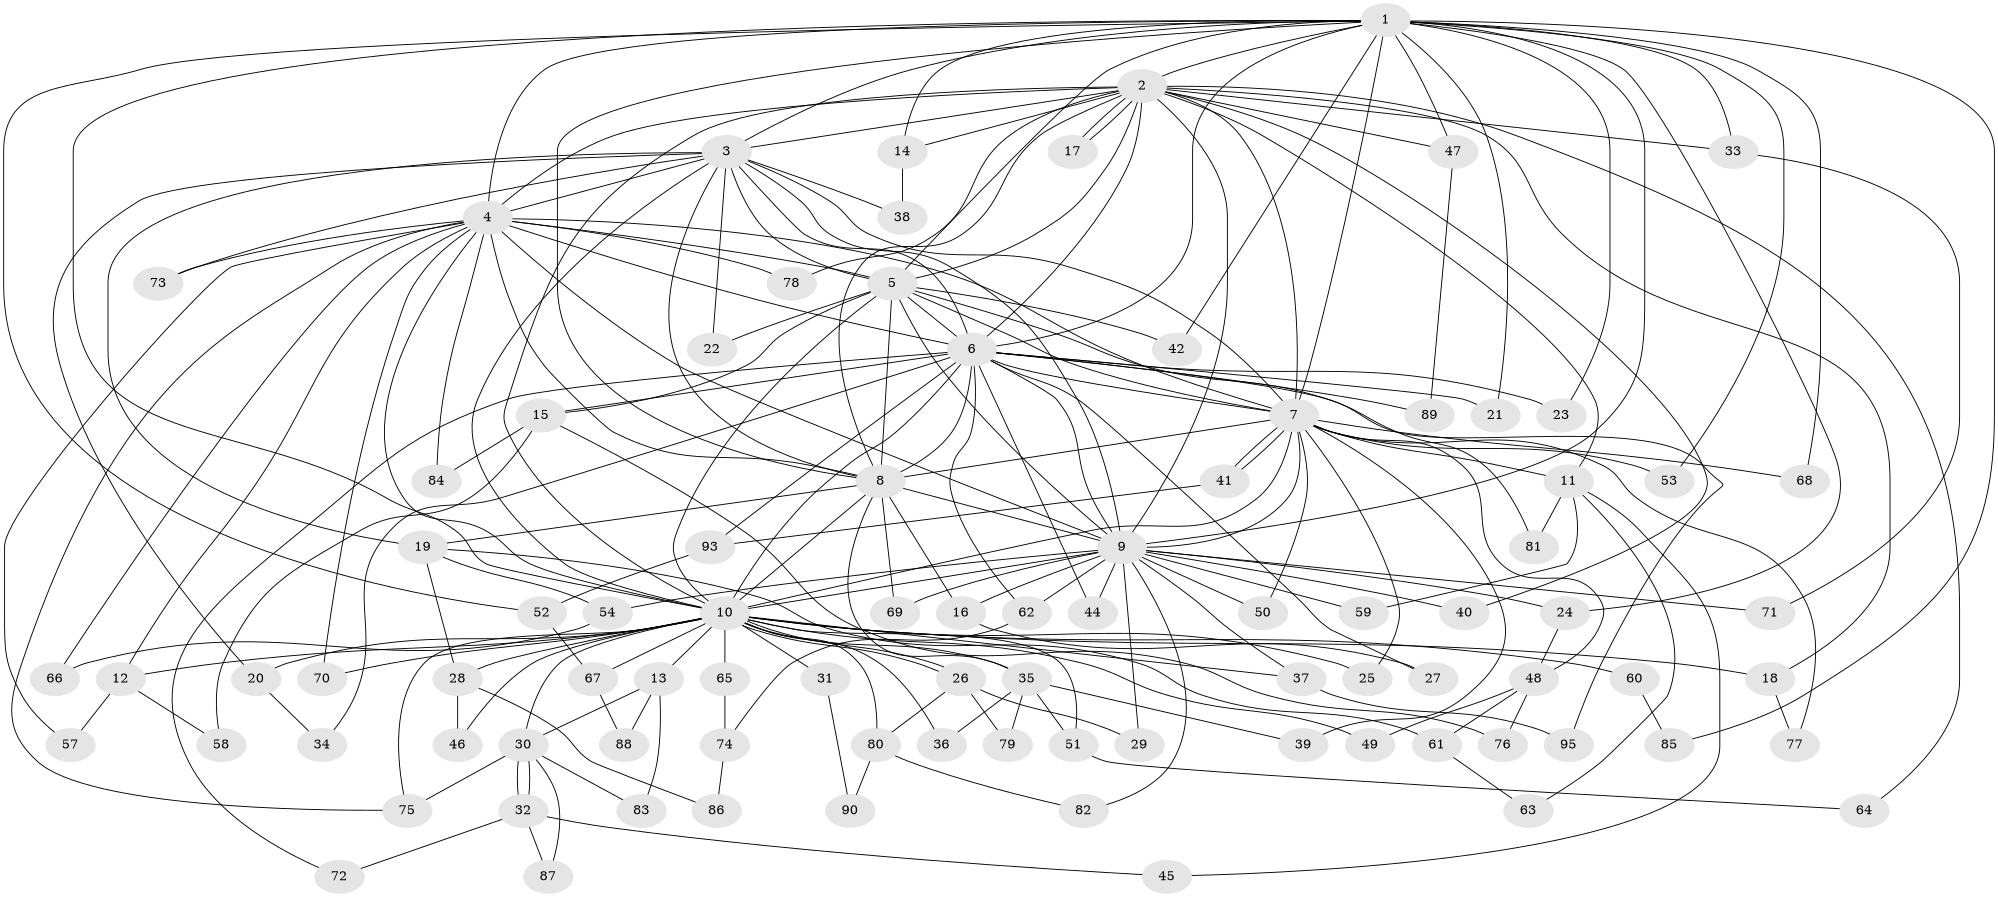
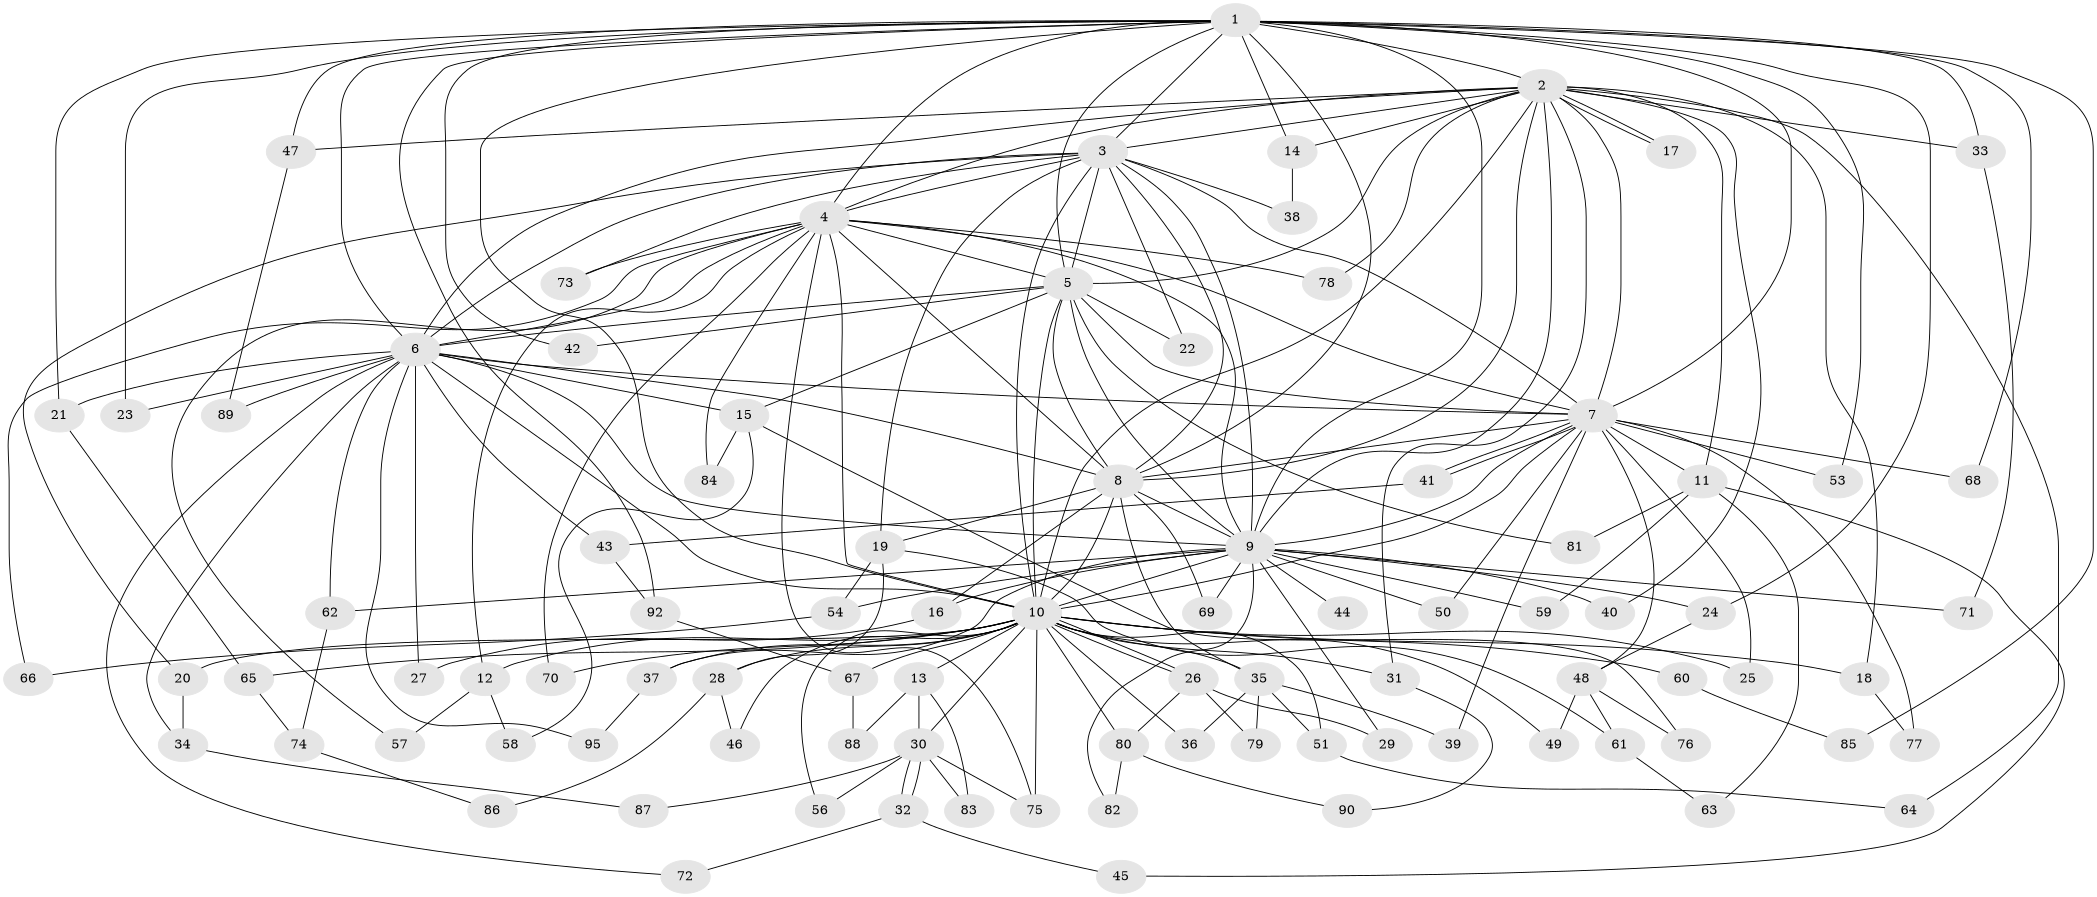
none -> (1553, 398)
(1033, 482) -> none
none -> (150, 542)
(710, 547) -> (605, 547)
(542, 613) -> (655, 613)
none -> (820, 811)
(536, 844) -> (433, 783)
